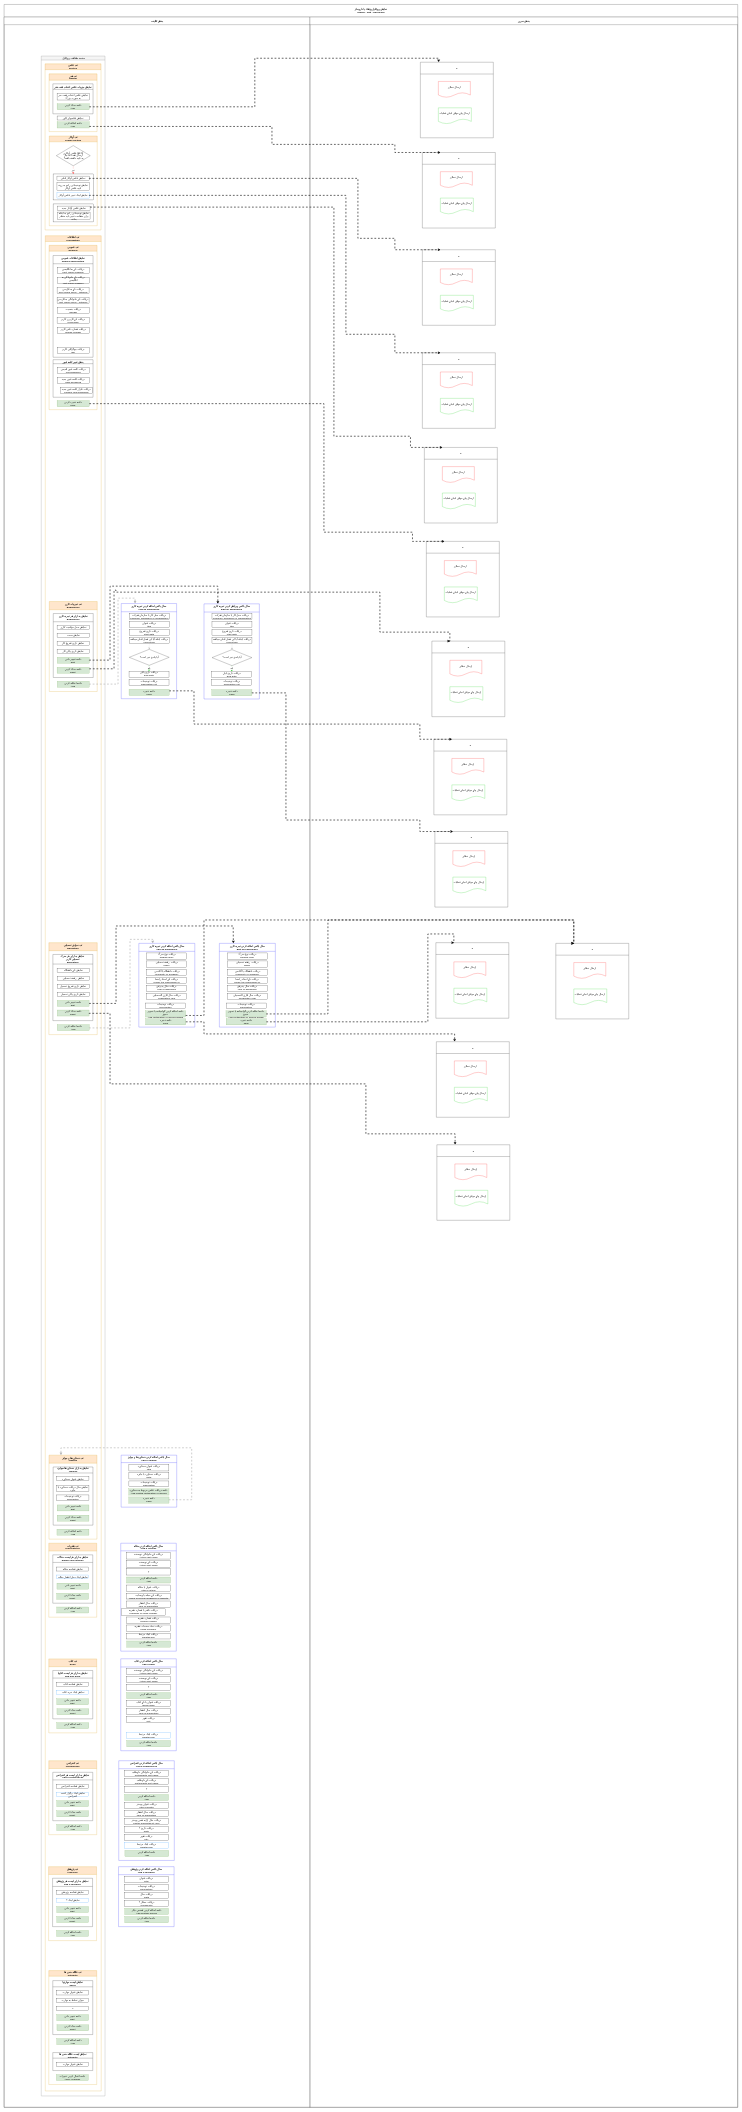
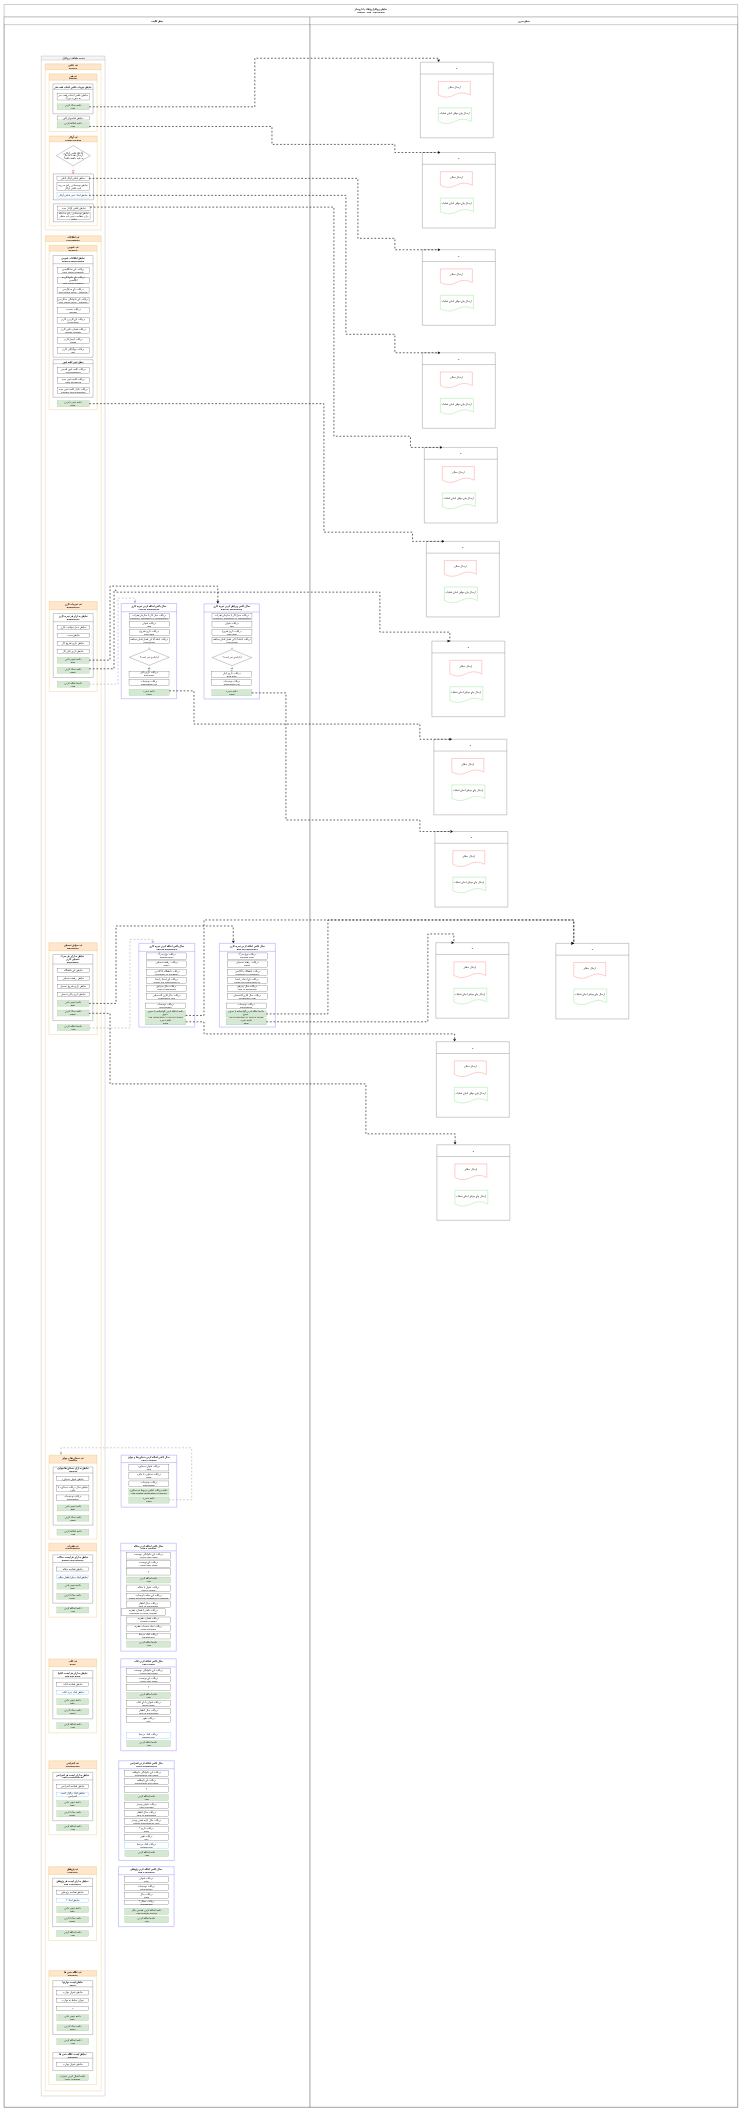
none -> (73, 341)
(76, 391) -> (73, 391)
(147, 1904) -> (147, 1903)
